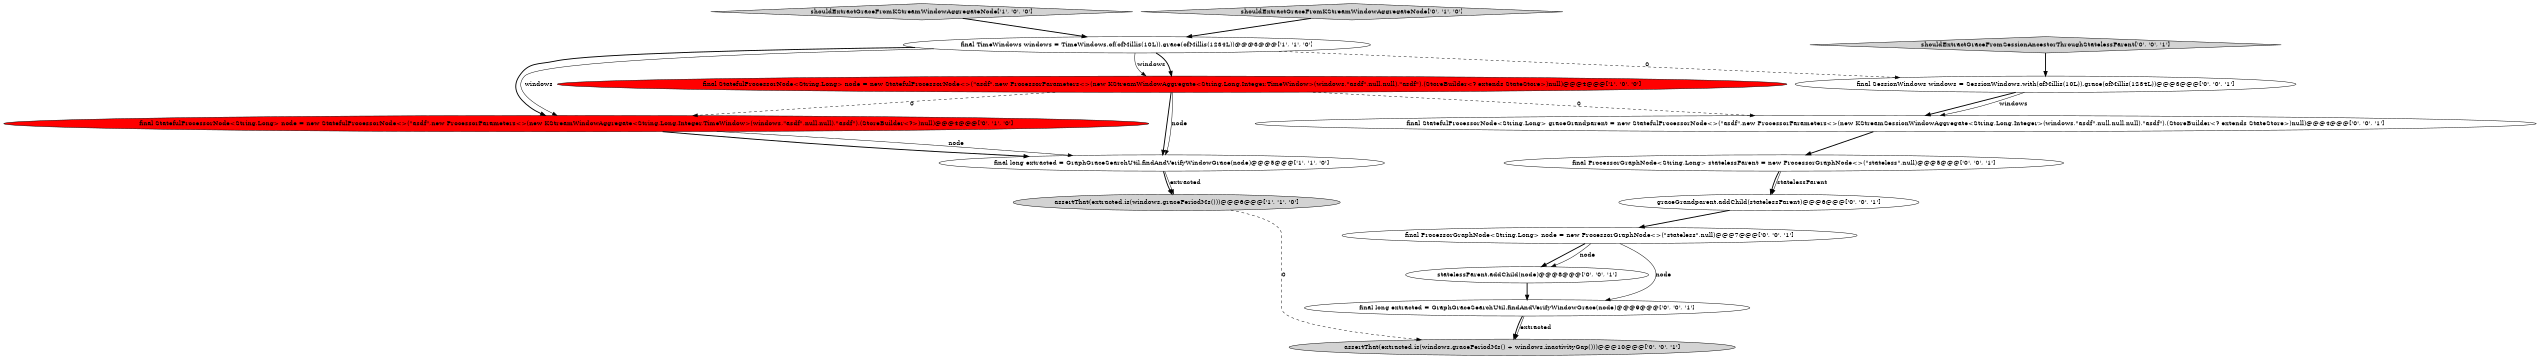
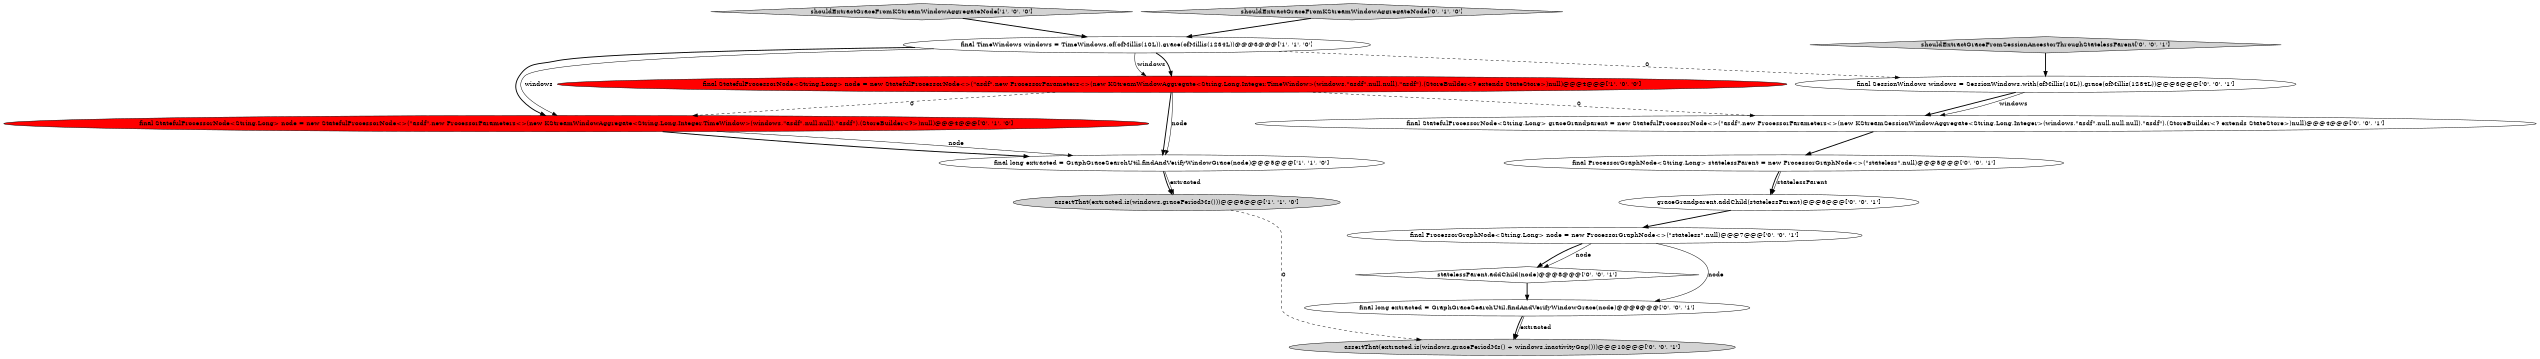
(1527, 275) -> (1527, 275)
